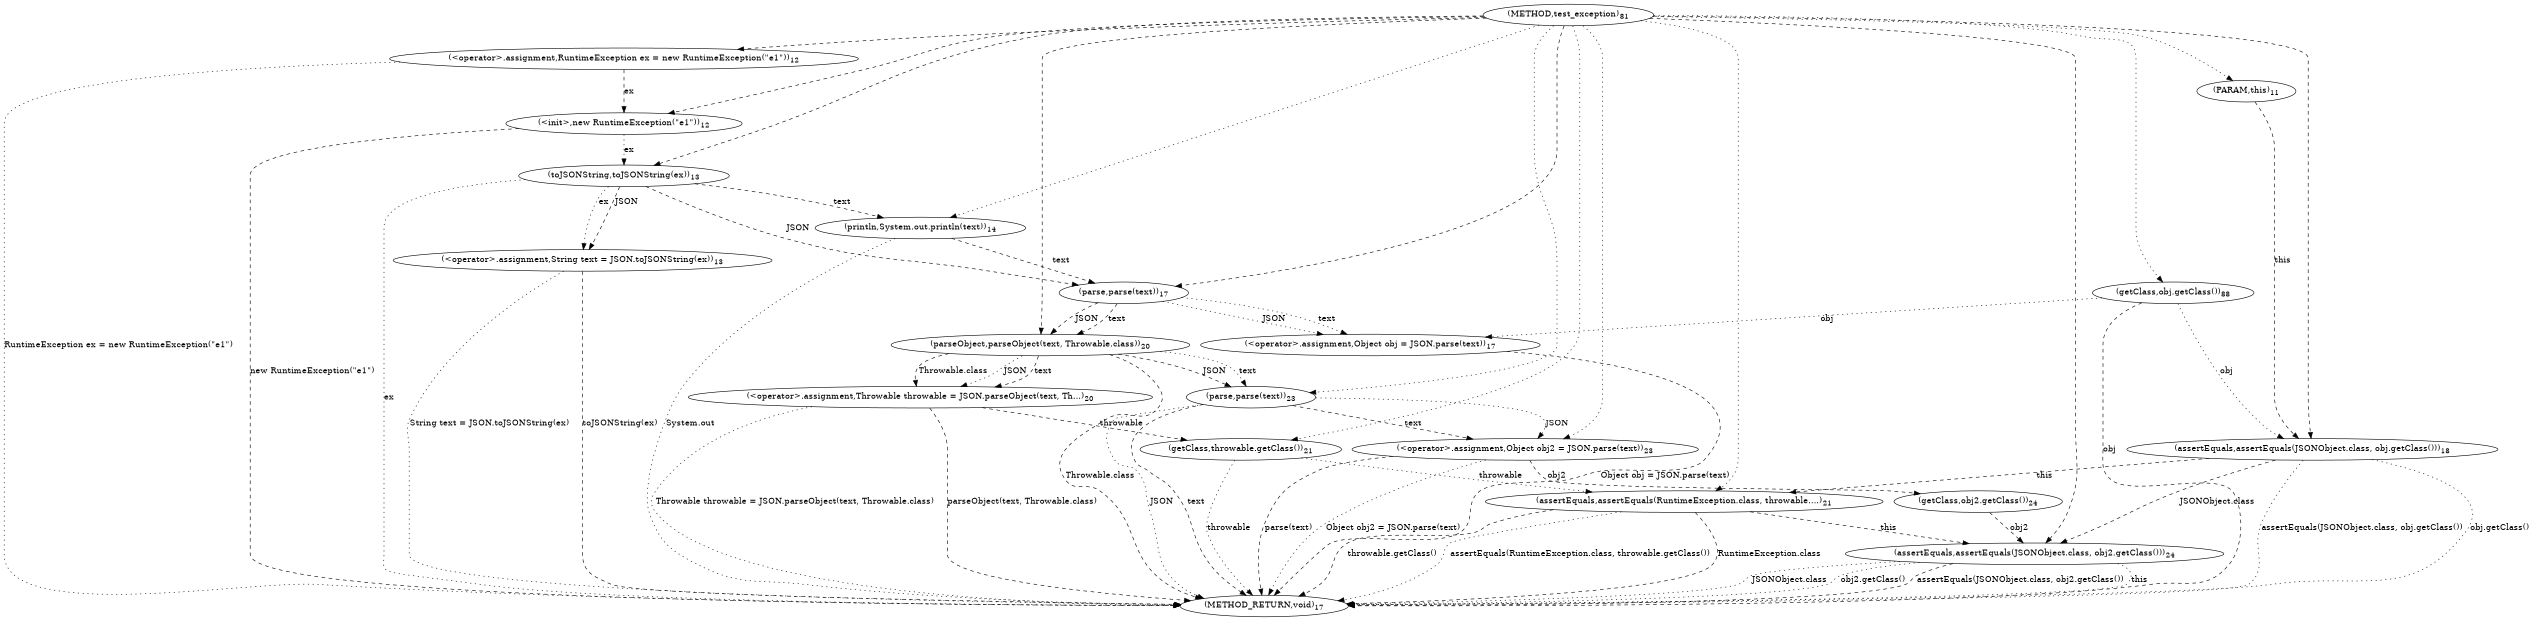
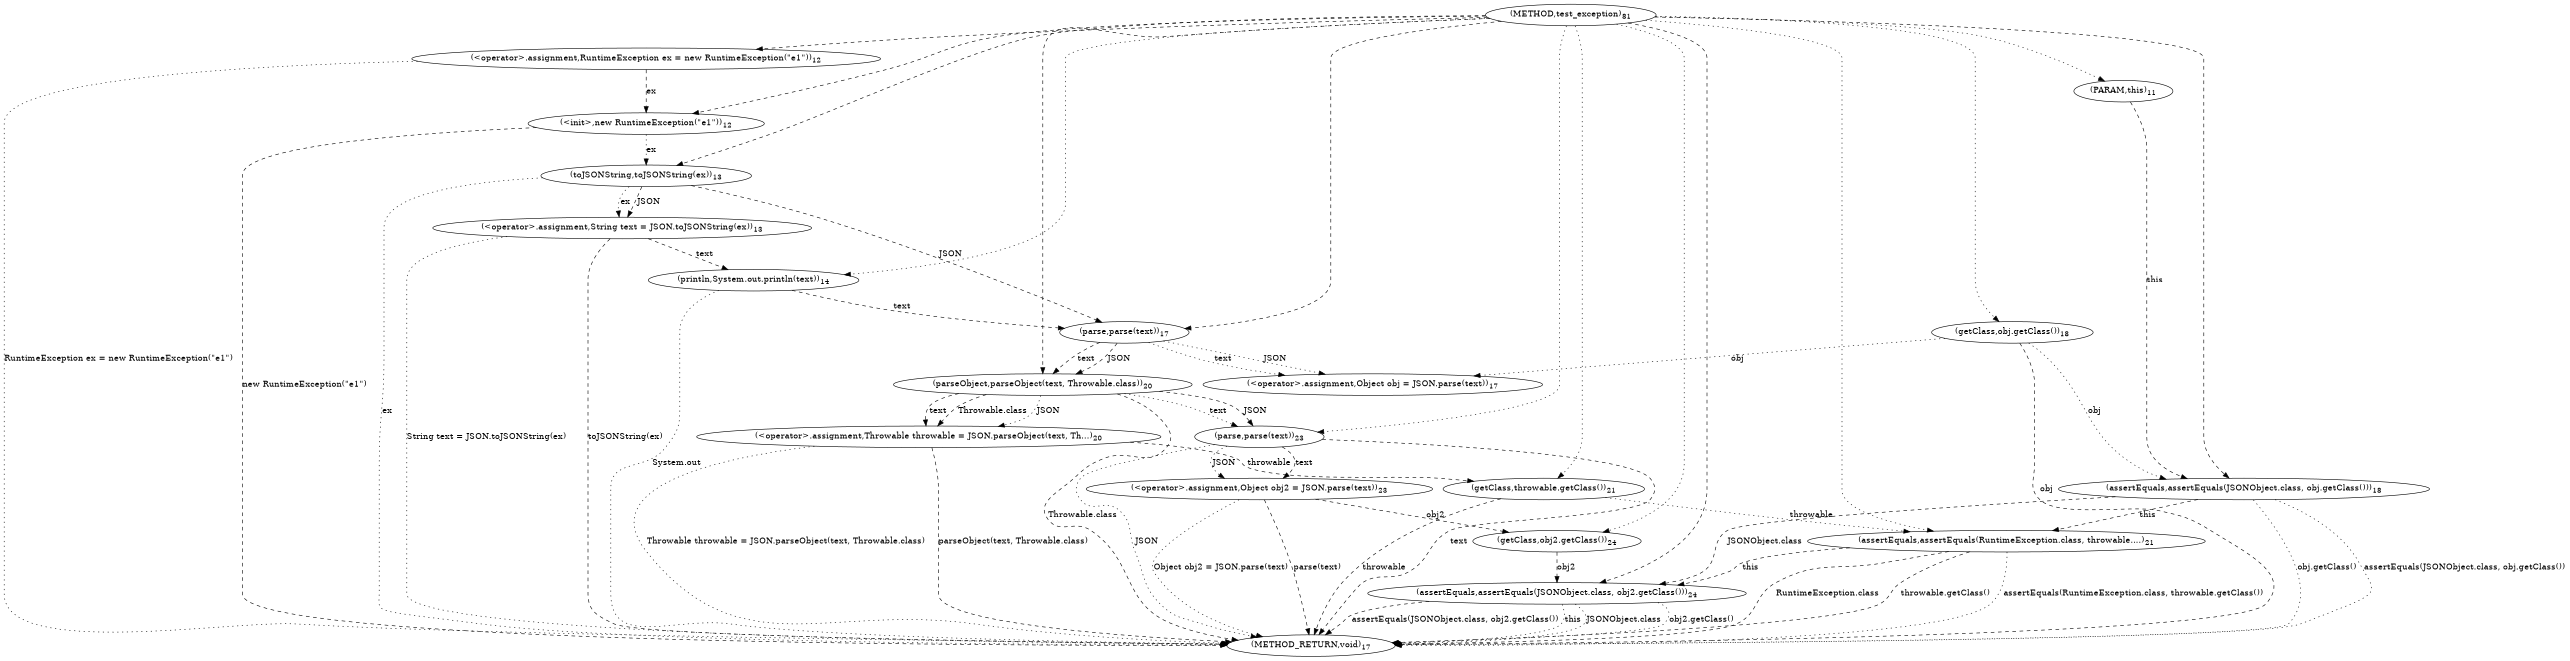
(787, 197) -> (685, 253)
(1603, 235) -> (1684, 275)
(2226, 292) -> (2065, 332)
(1605, 471) -> none
(1207, 529) -> (1392, 543)
